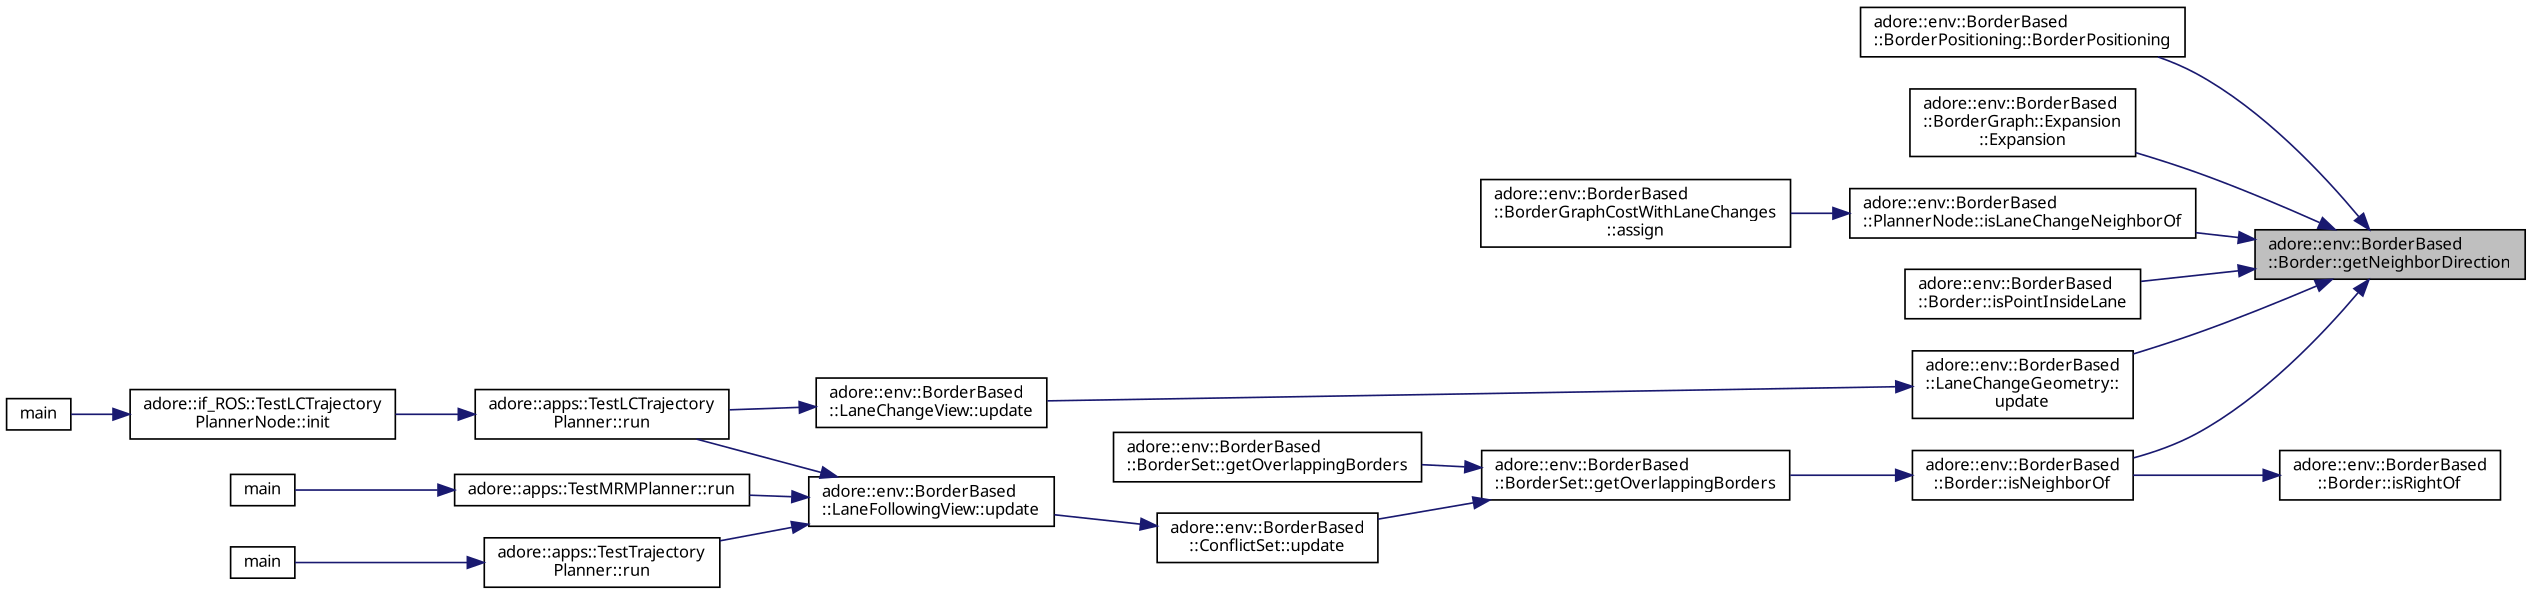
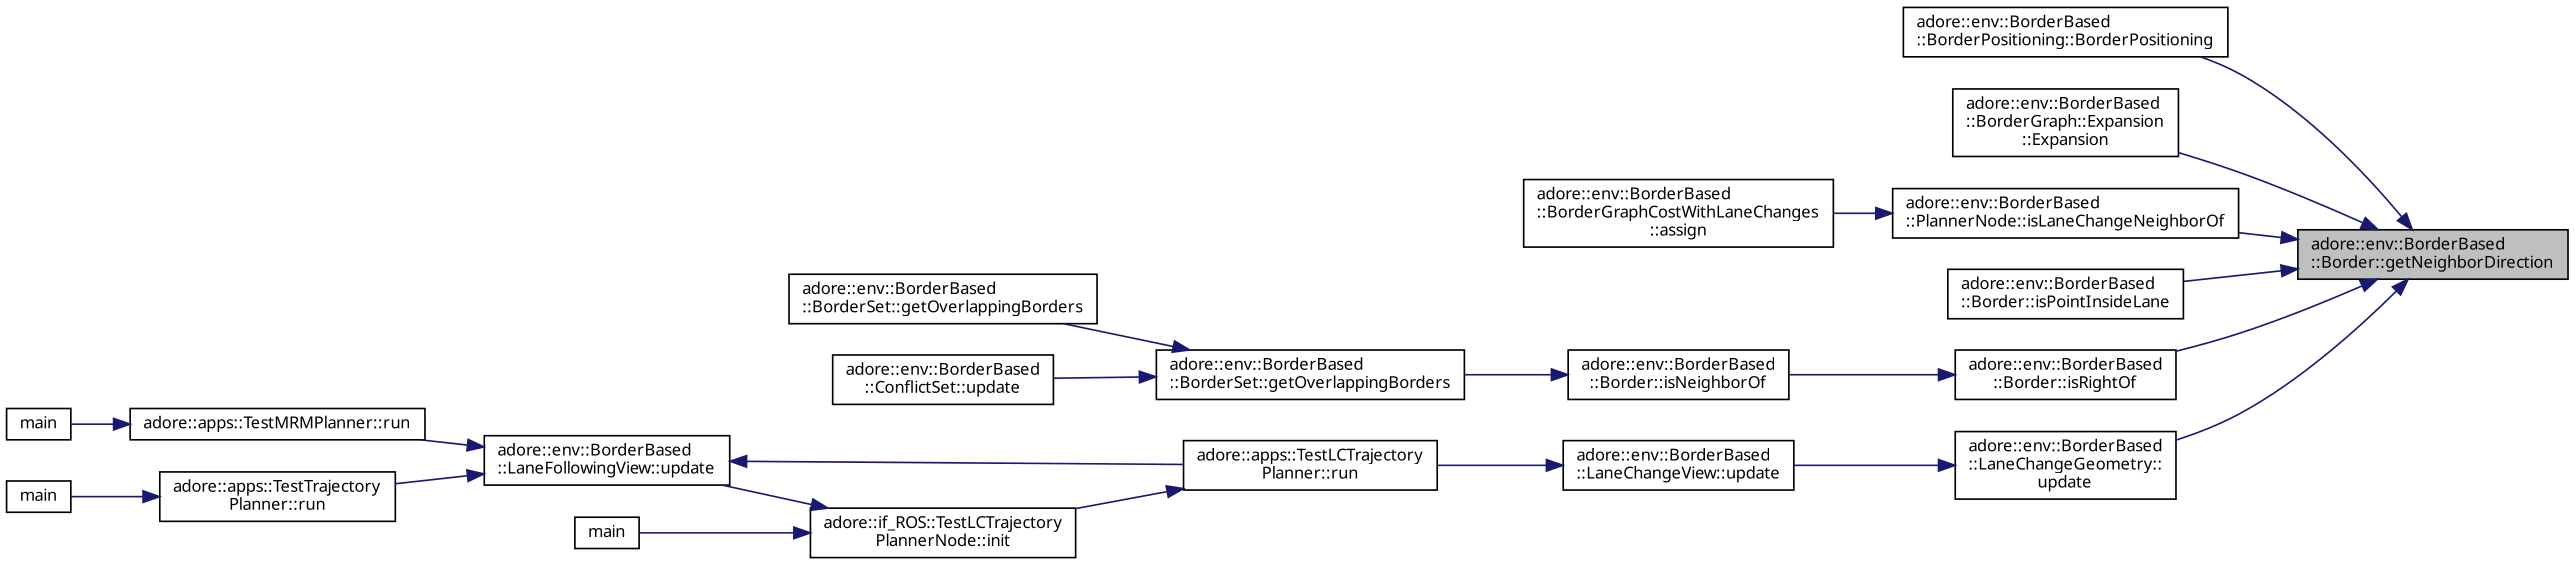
(2258, 392) -> (2270, 323)
(1097, 519) -> (767, 495)
